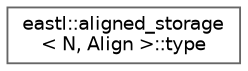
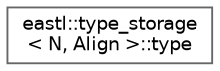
(124, 35) -> (110, 35)
